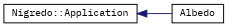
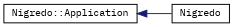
(198, 14) -> (201, 14)
